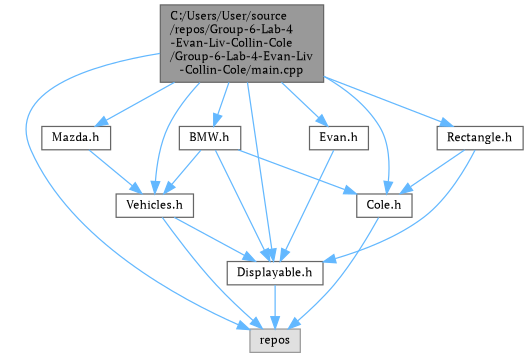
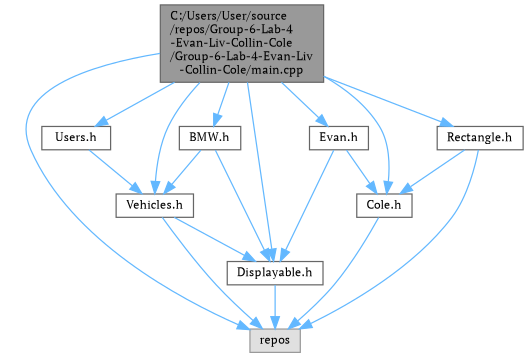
(76, 138) -> (76, 138)
(291, 170) -> (358, 167)
(418, 221) -> (416, 255)
